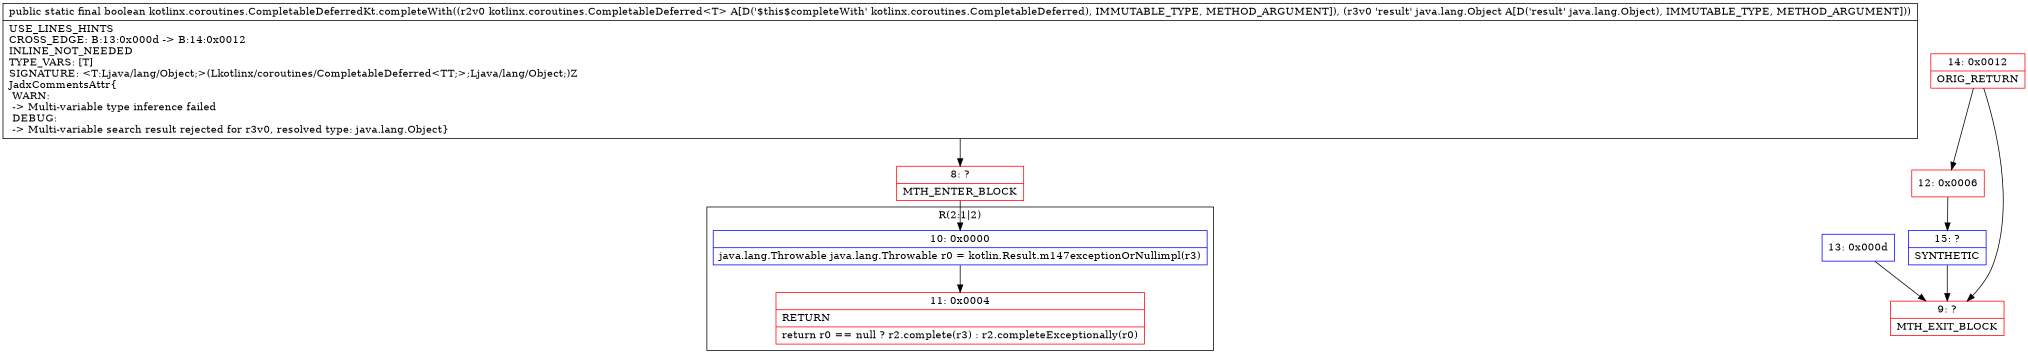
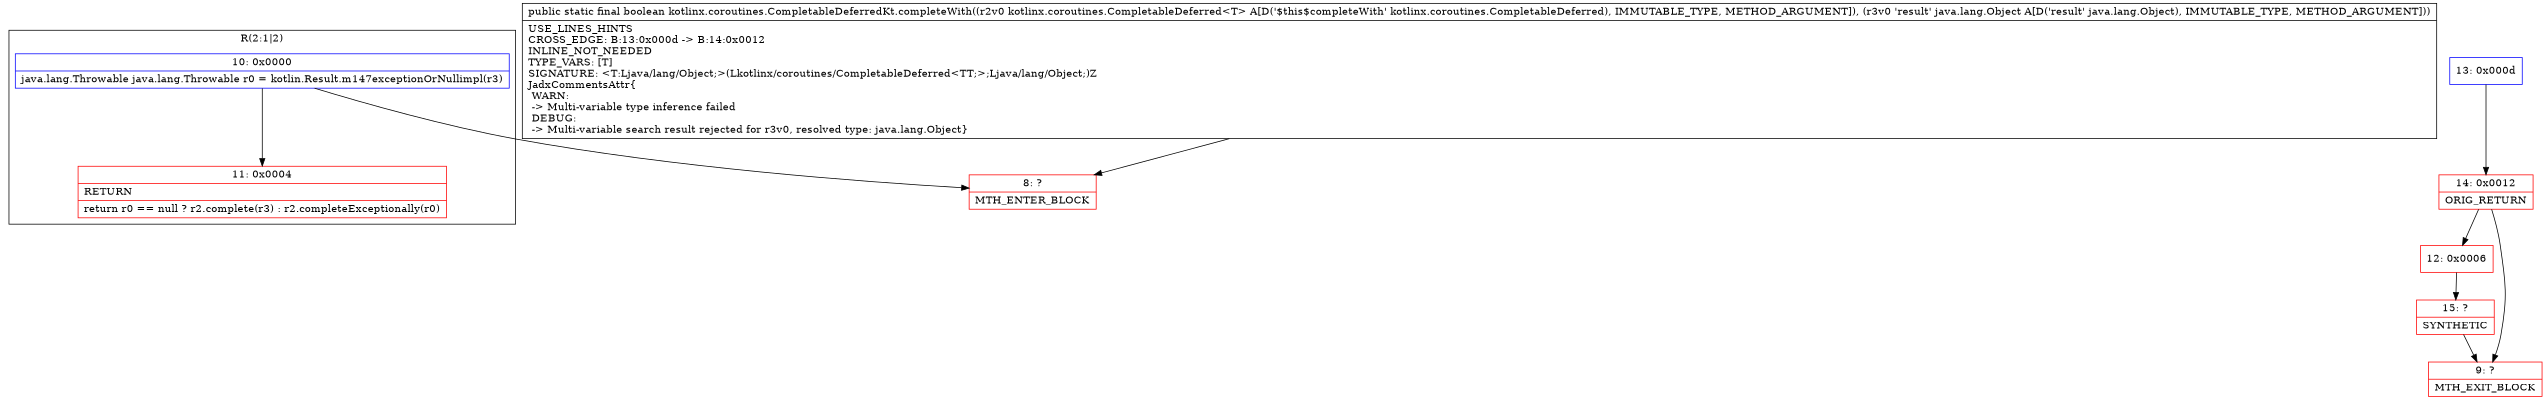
(960, 212) -> (635, 157)
(1947, 248) -> (2455, 317)
(1897, 279) -> (2486, 126)
